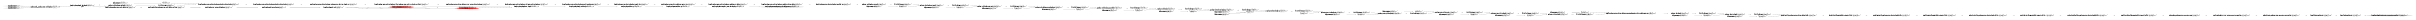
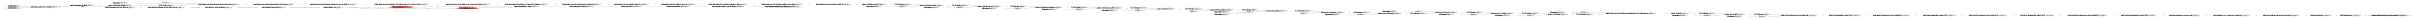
(1166, 11) -> none
